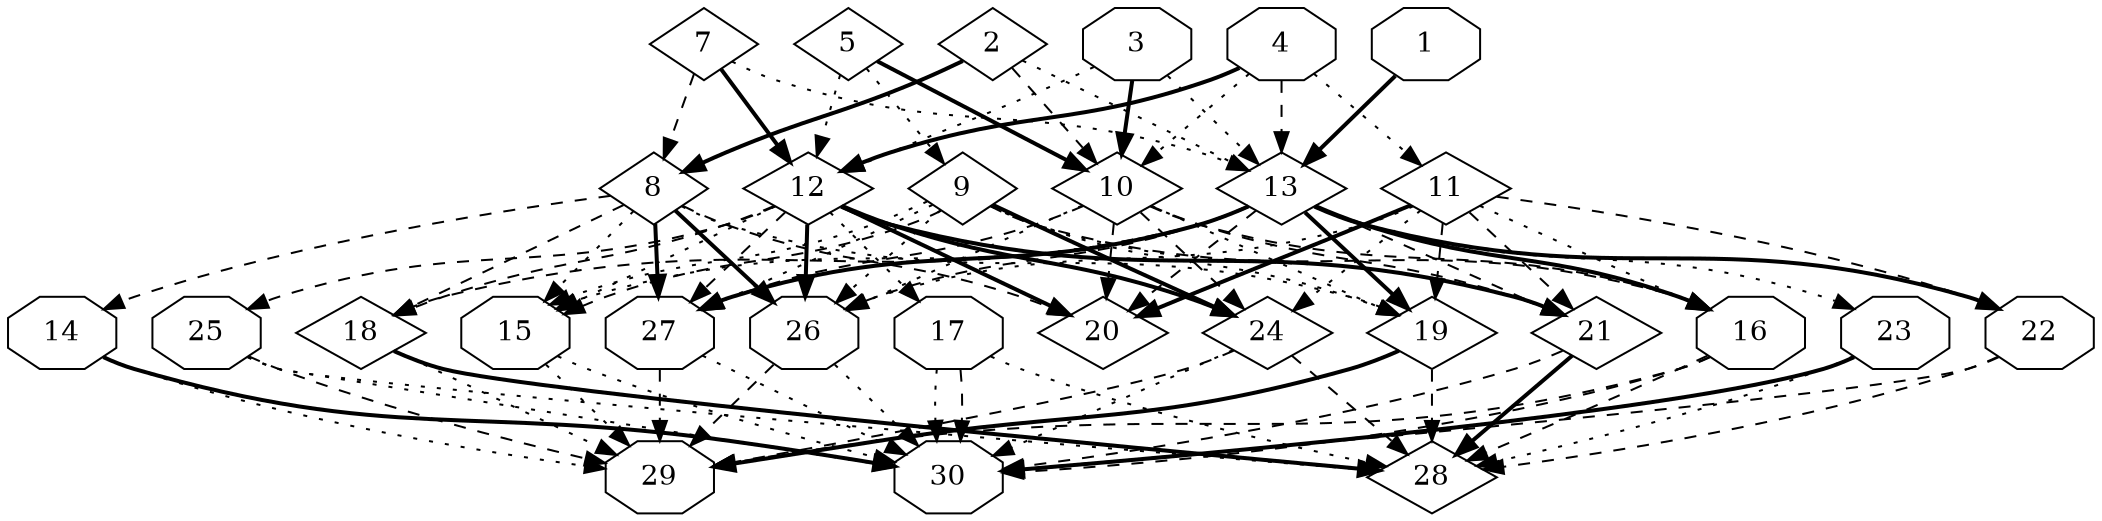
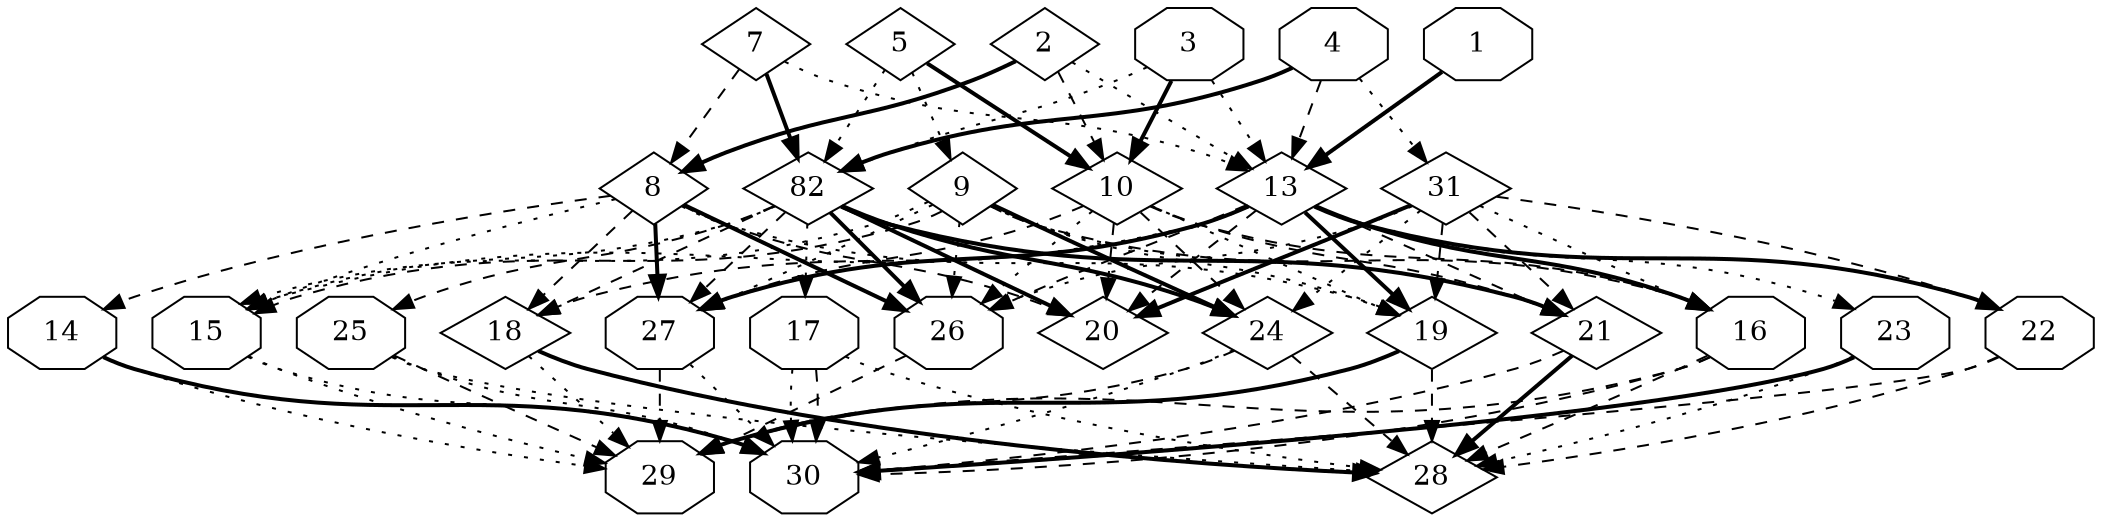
(1194, 121) -> none
(808, 189) -> (808, 189)
(1446, 189) -> (1446, 189)
(869, 398) -> none
